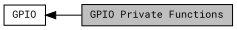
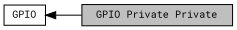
(157, 15) -> (157, 15)
